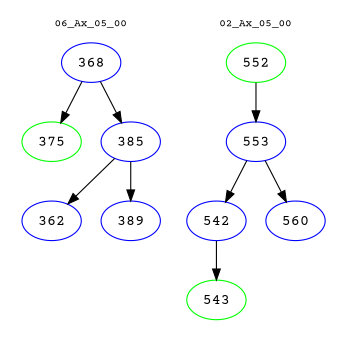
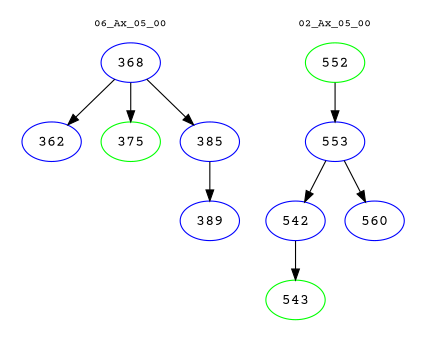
(95, 177) -> (95, 98)
